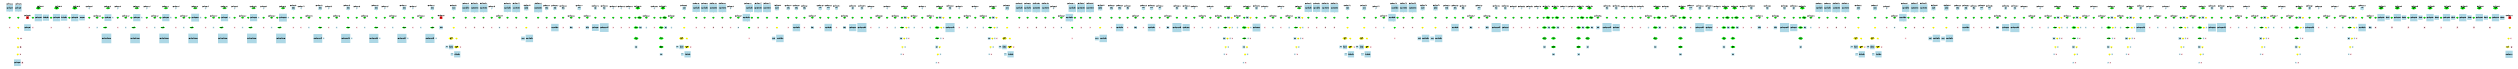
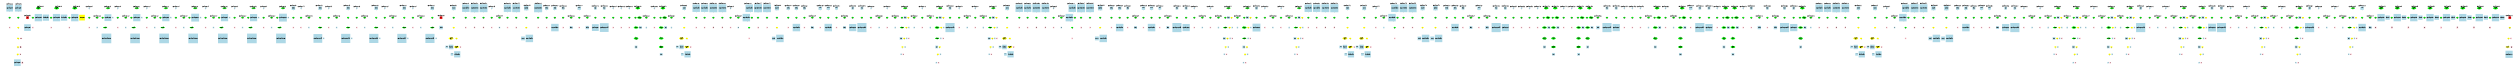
(82, 18) -> (82, 18)
